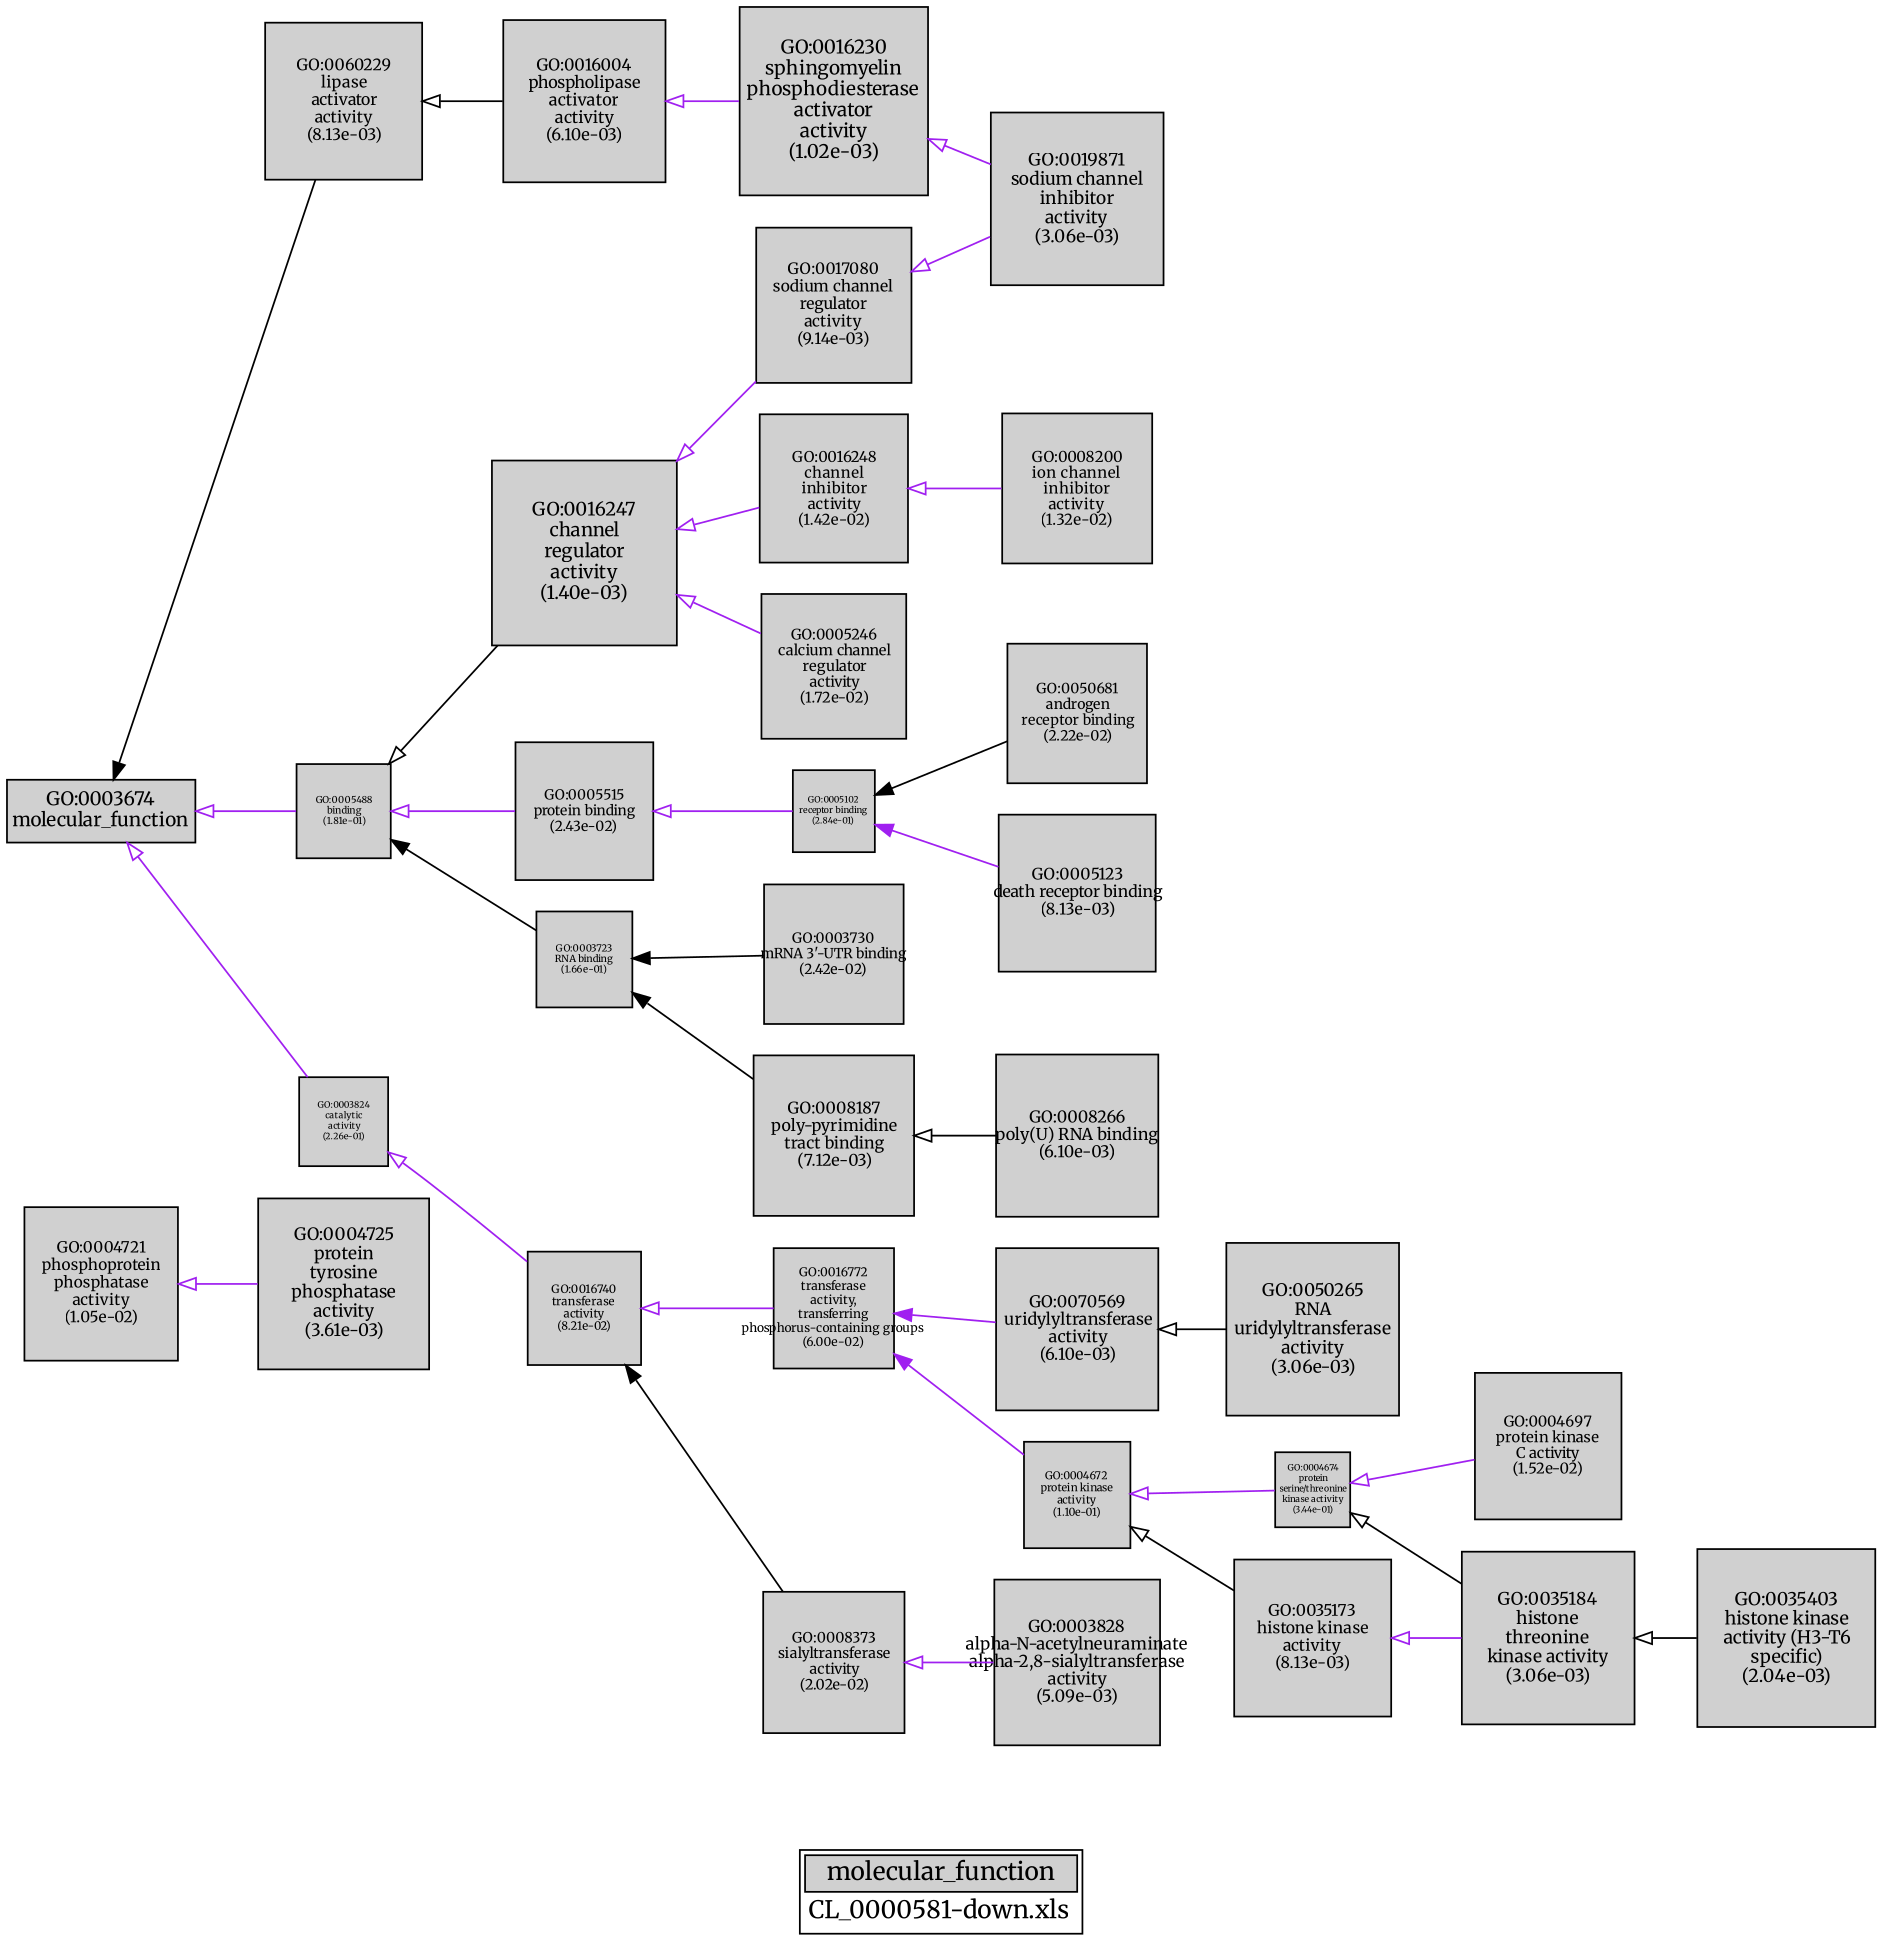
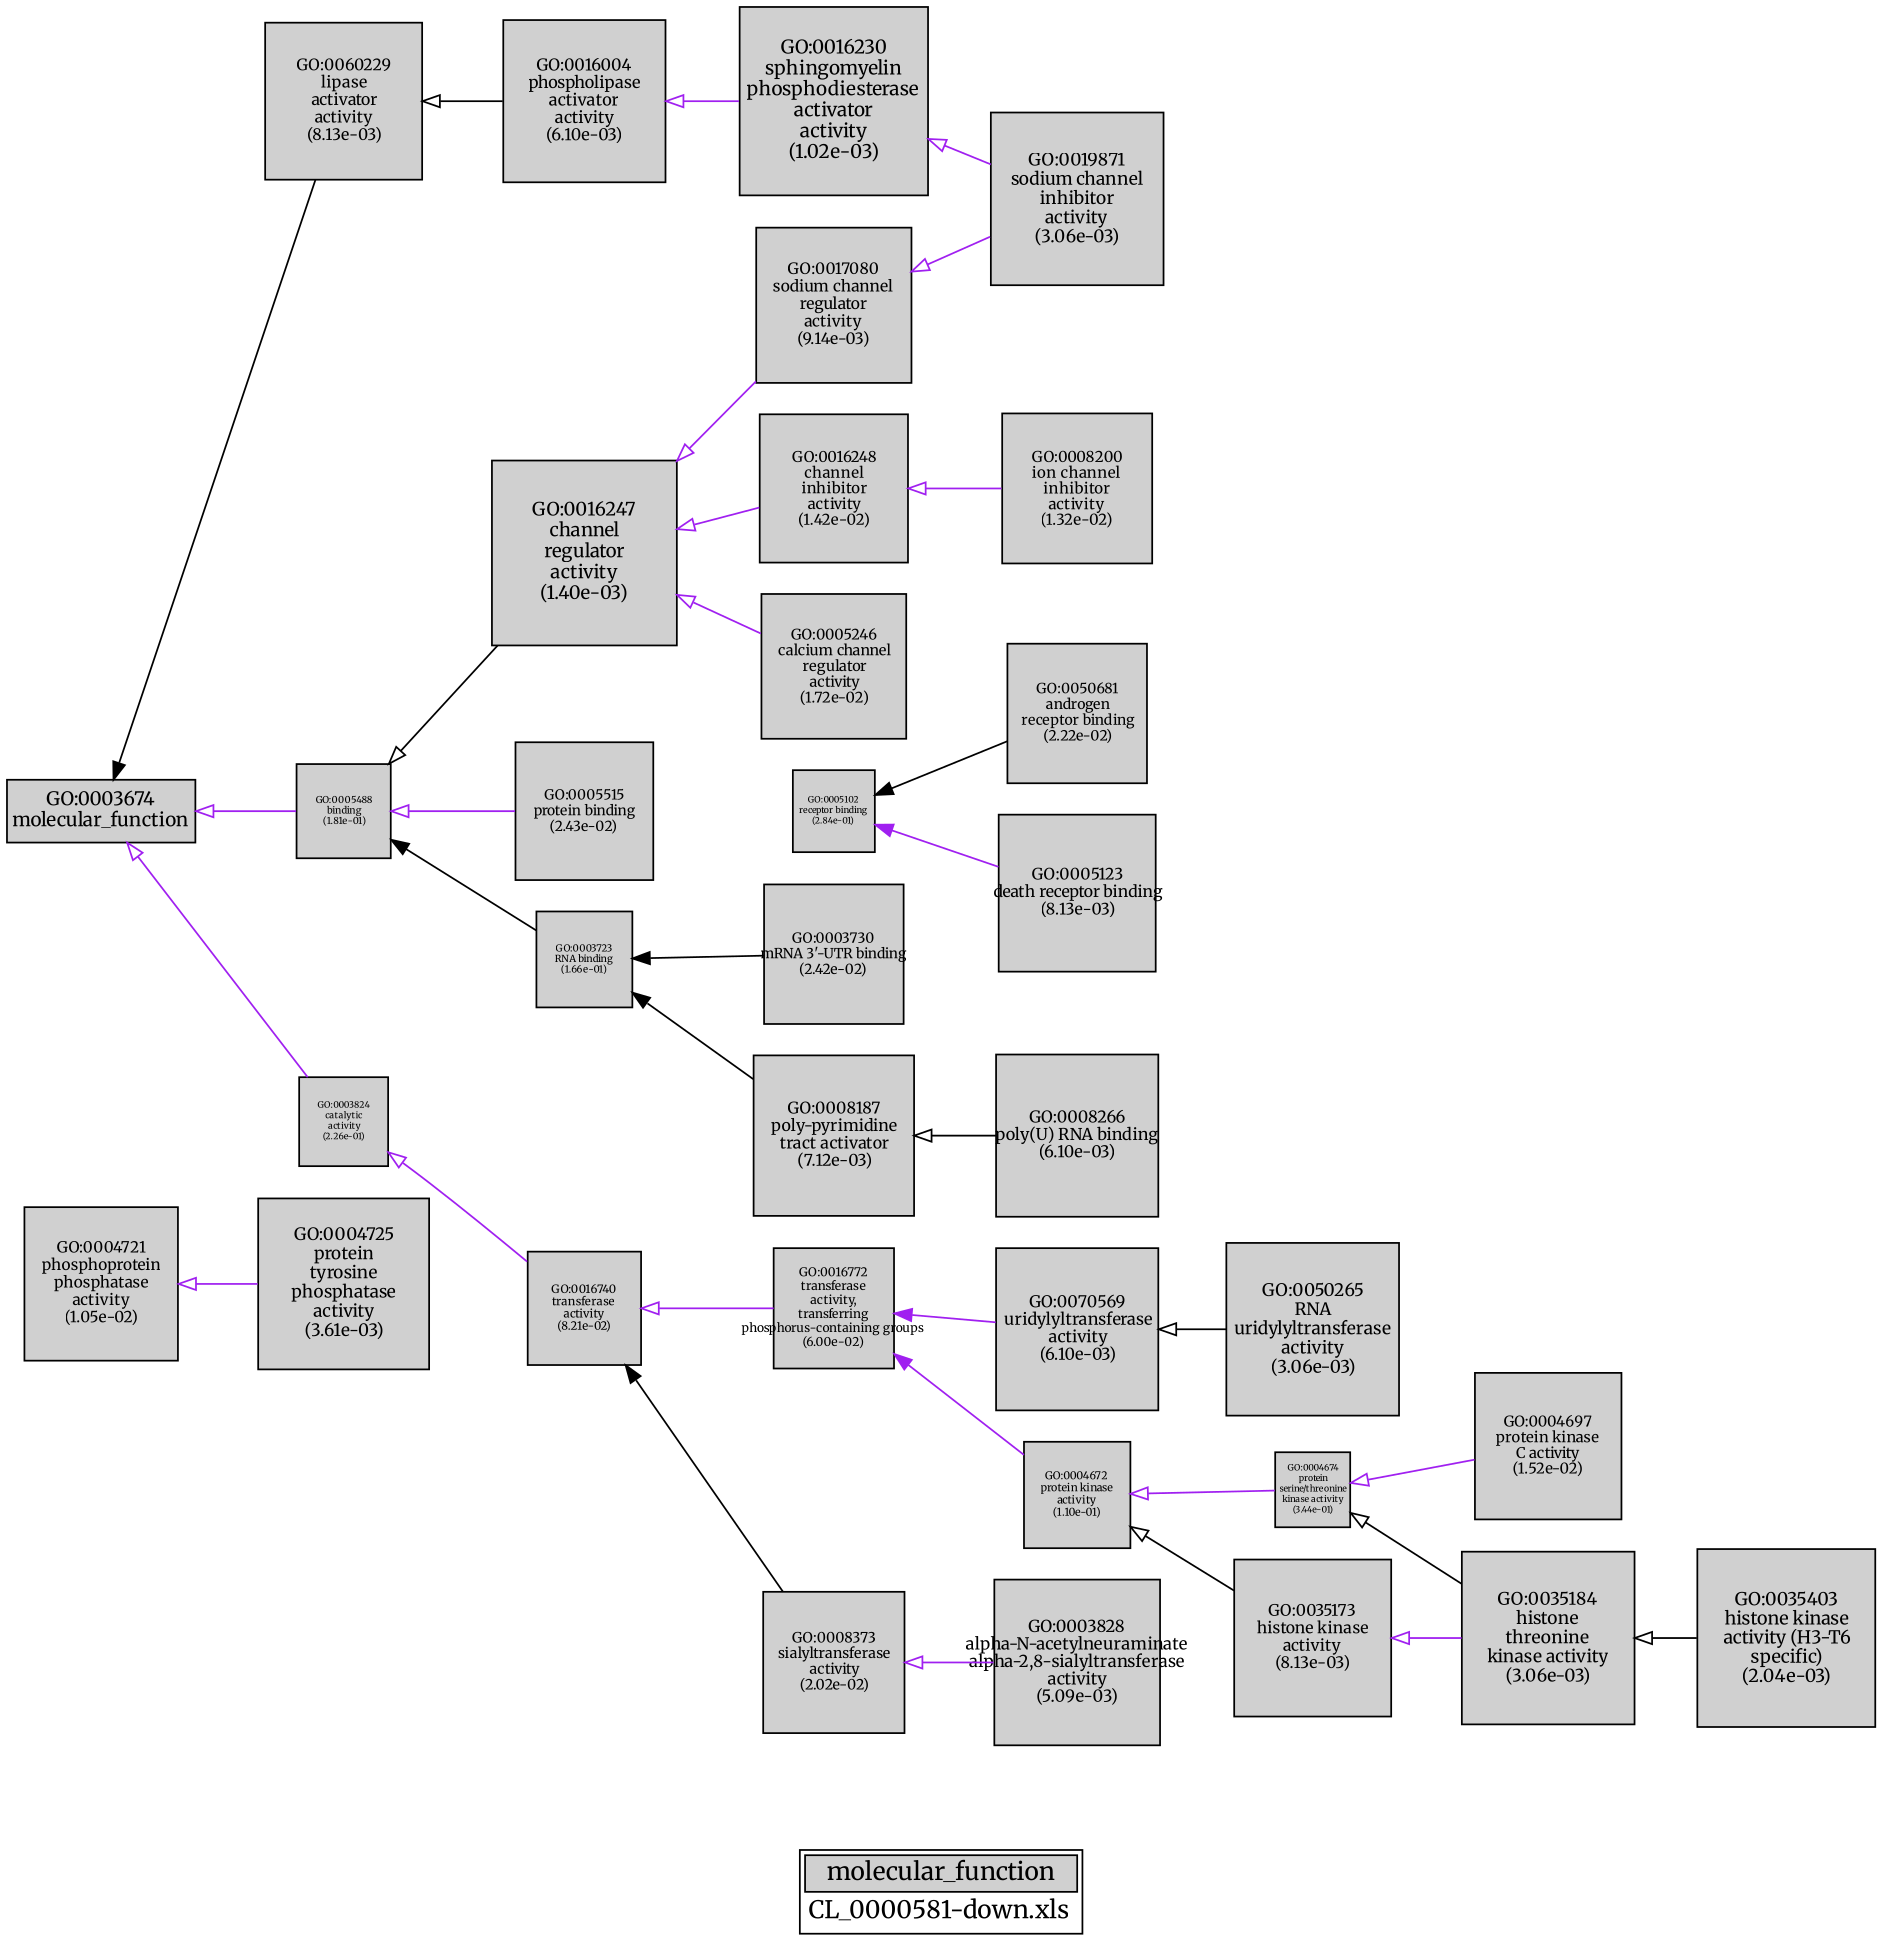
(732, 811) -> none
(835, 1144) -> (835, 1144)
